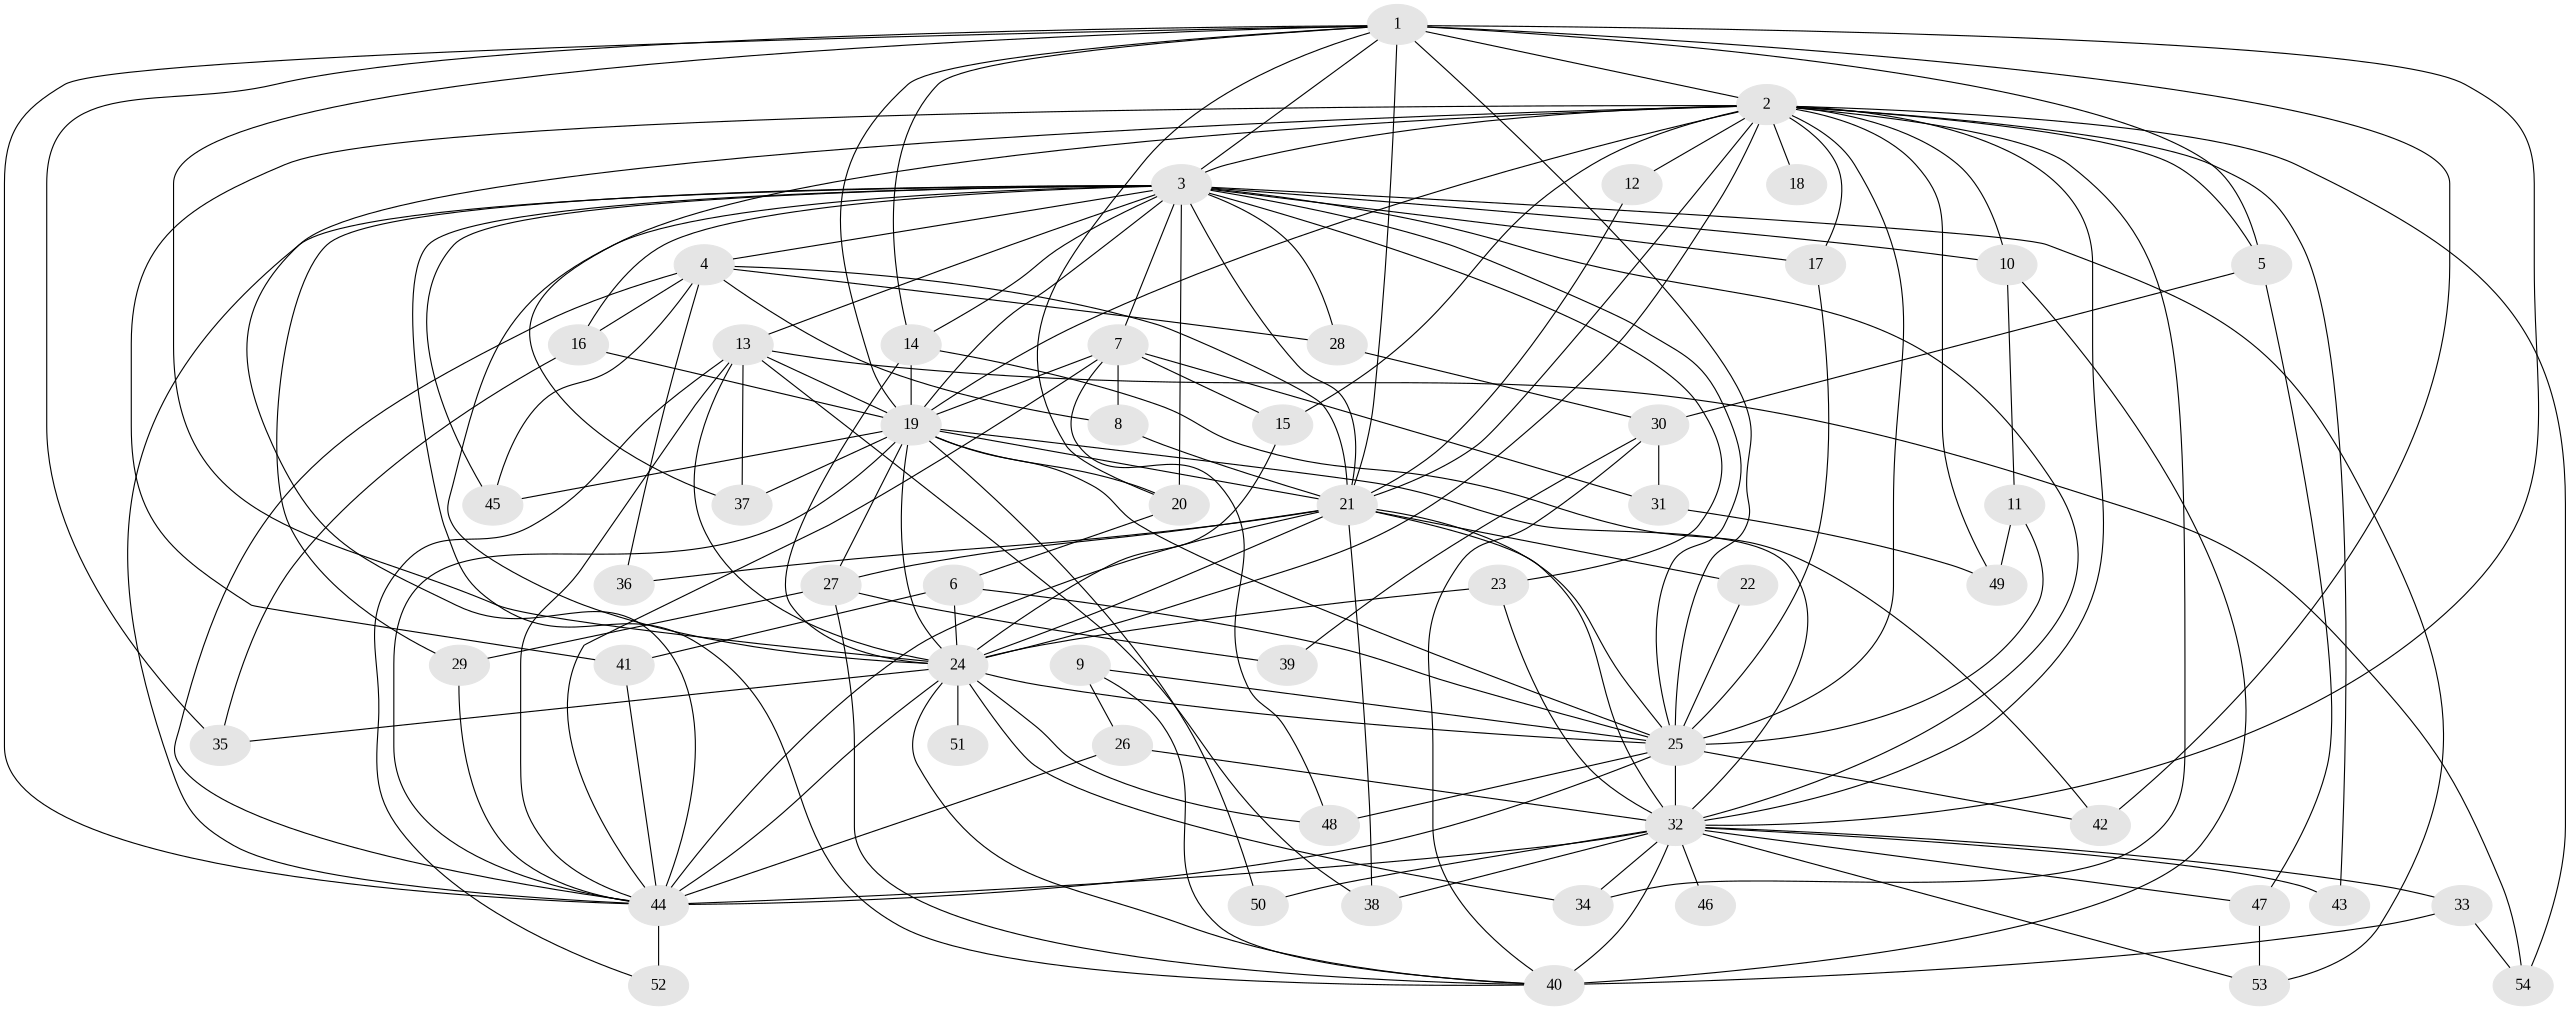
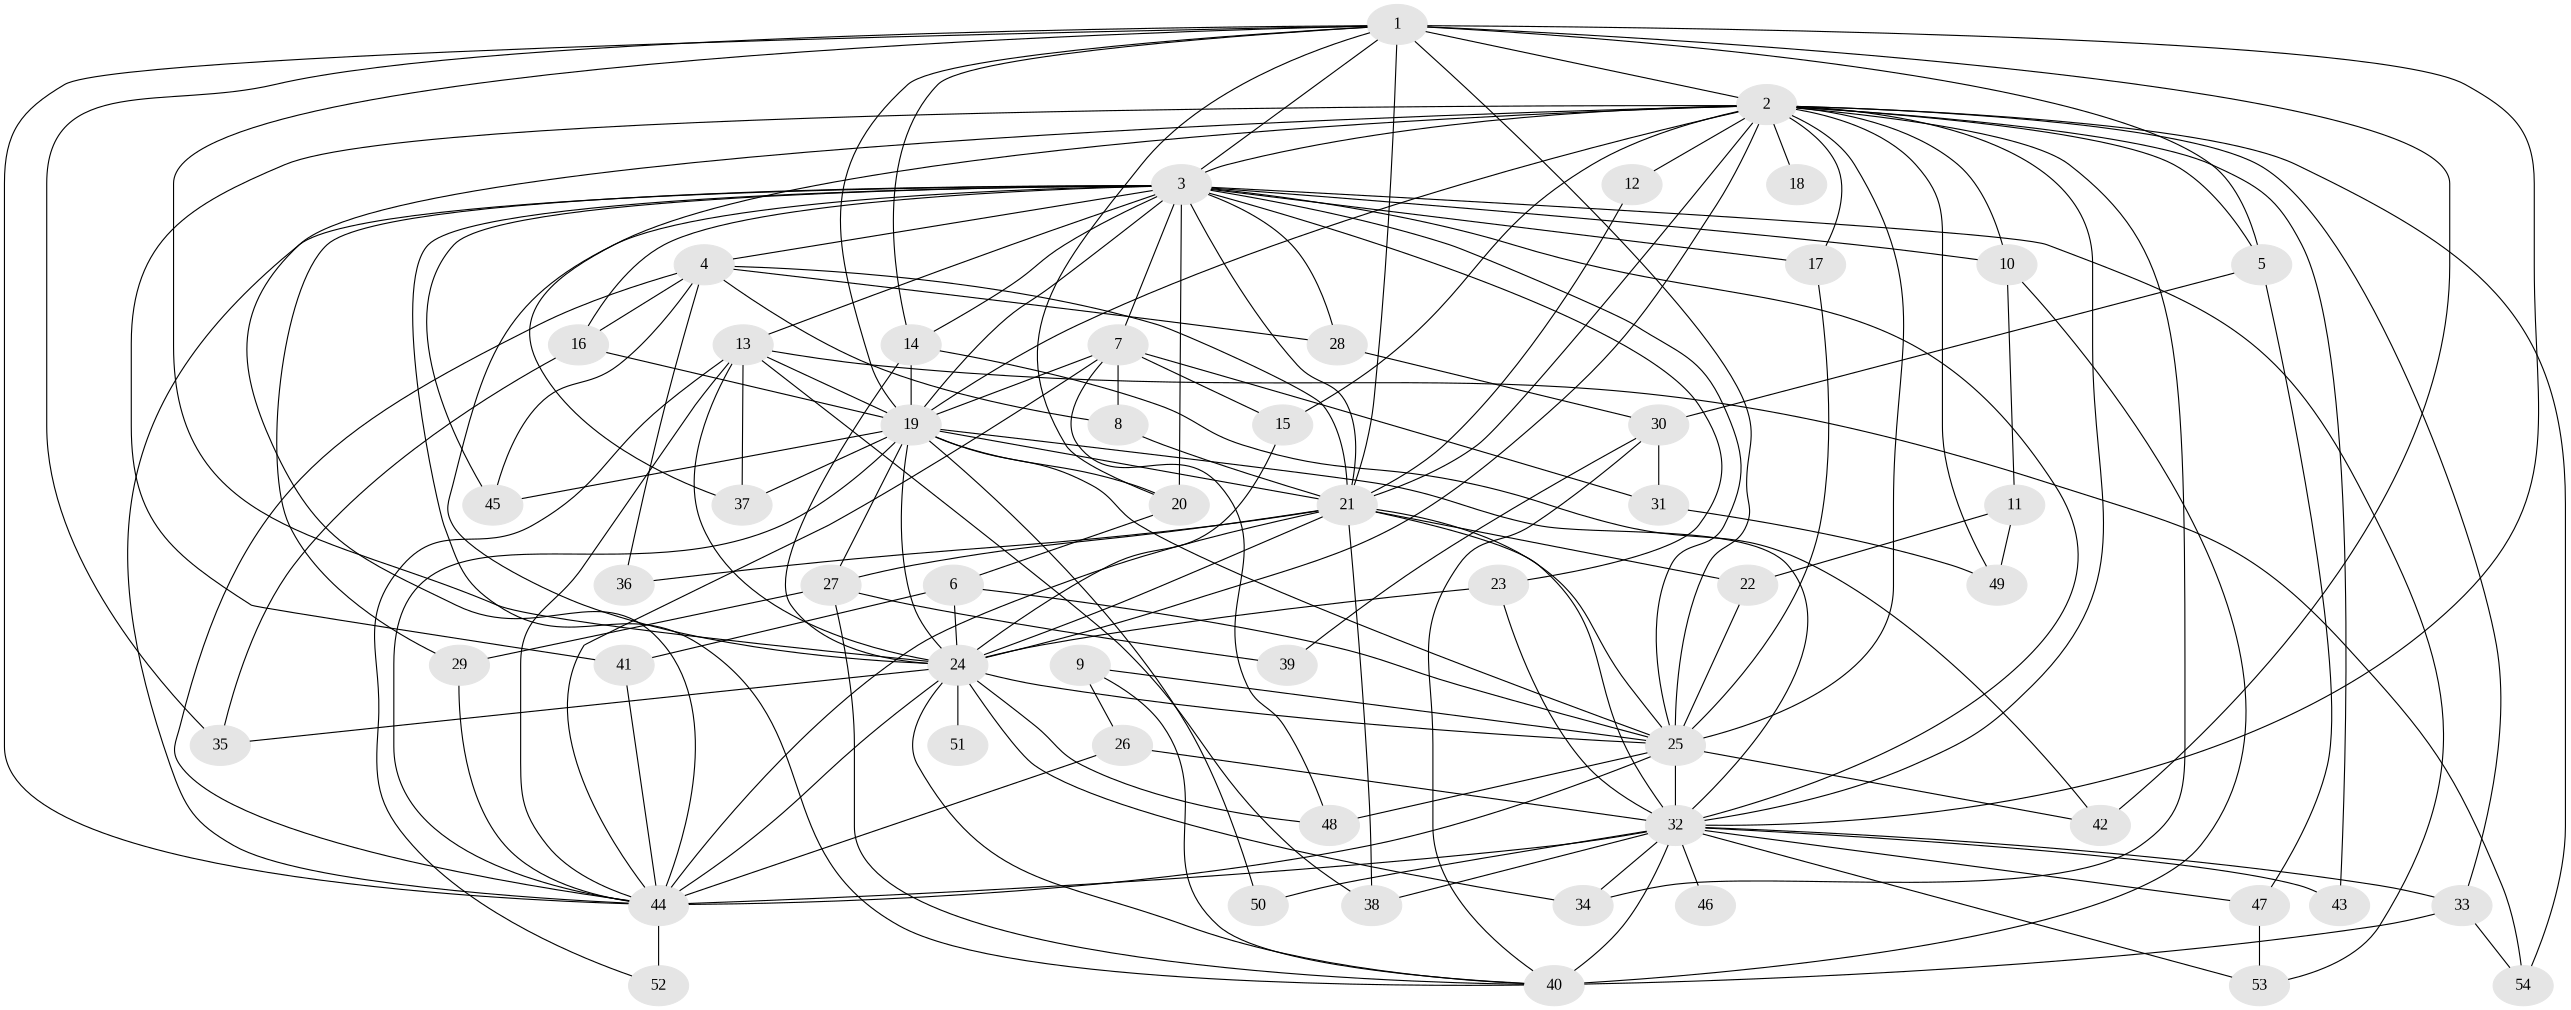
none -> (2360, 287)
(1929, 698) -> (1865, 550)
